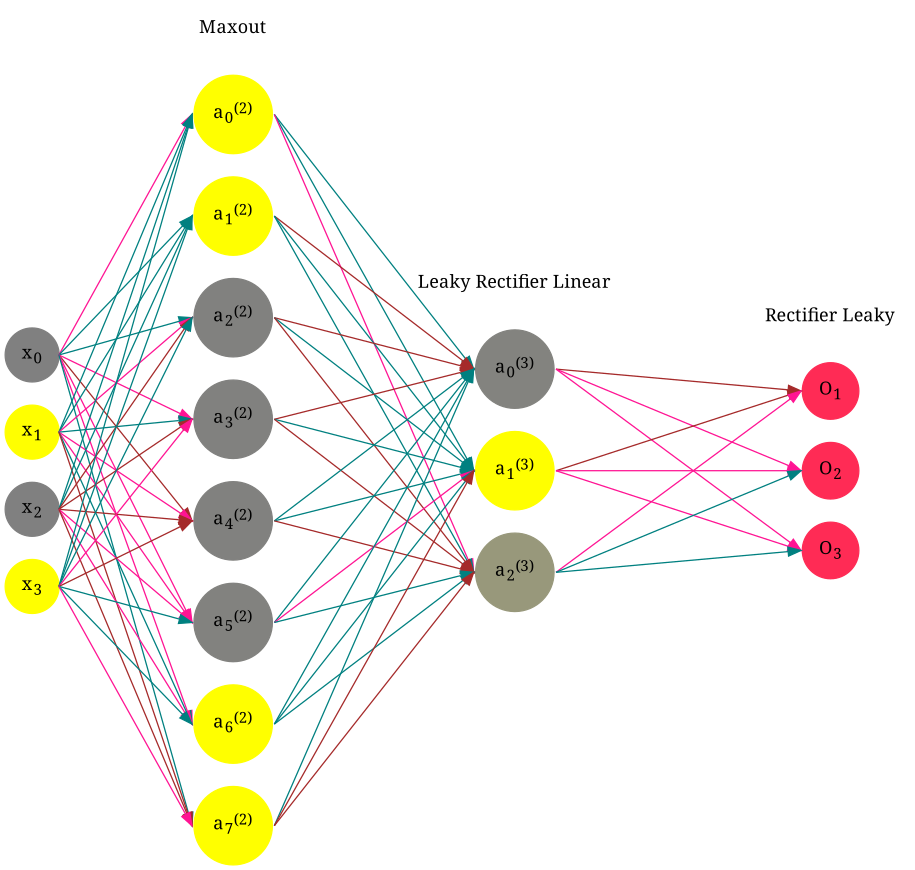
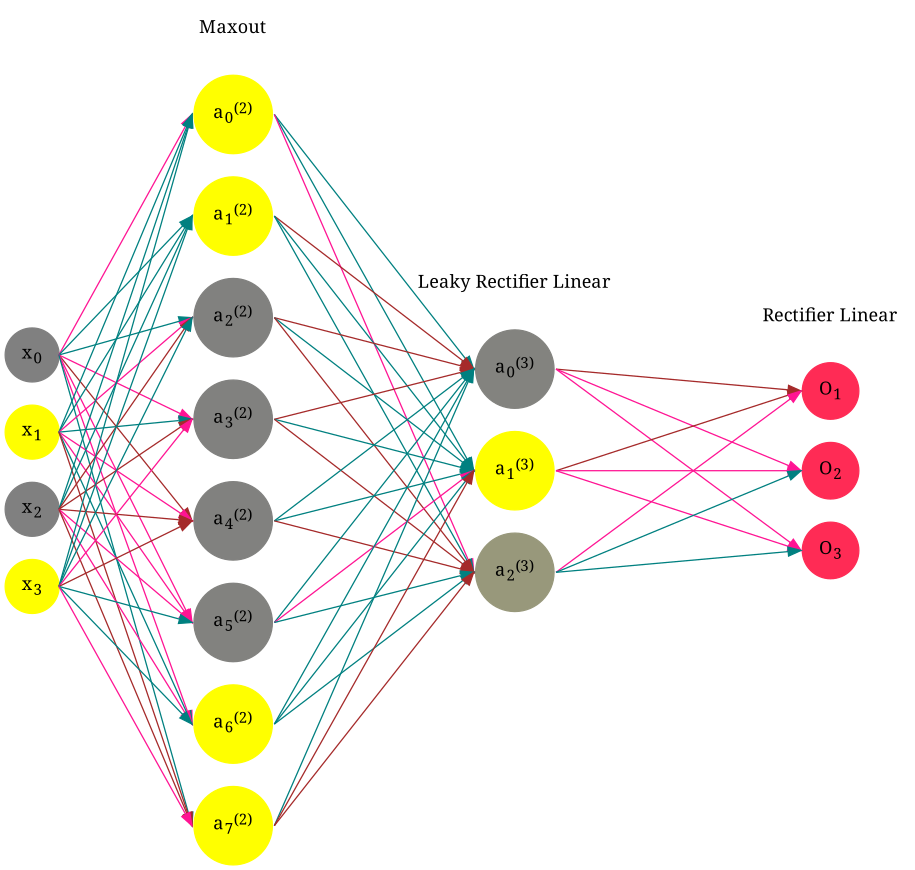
(831, 316) -> (831, 316)
